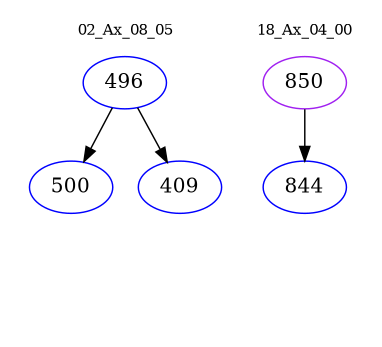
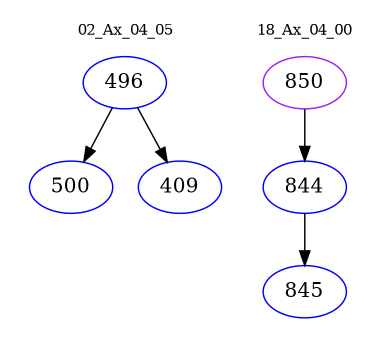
(126, 31) -> (126, 31)
none -> (305, 292)
